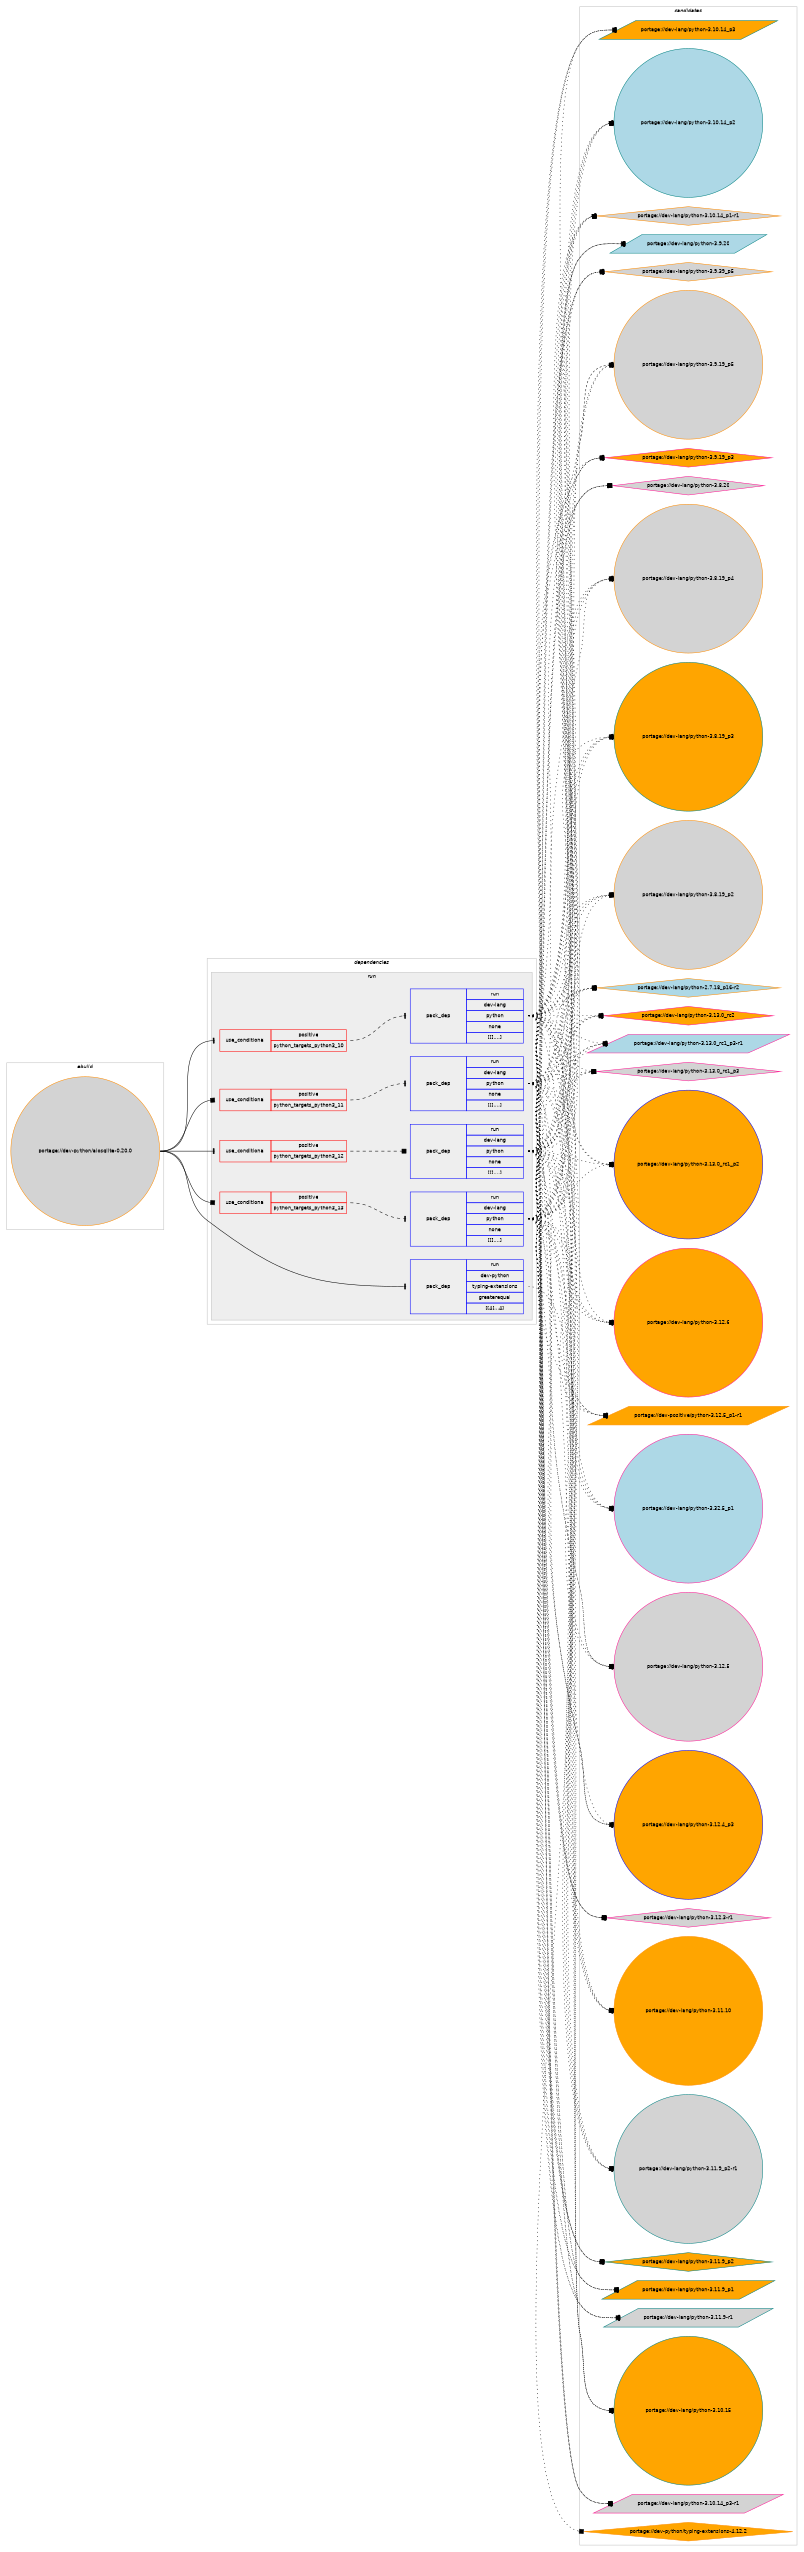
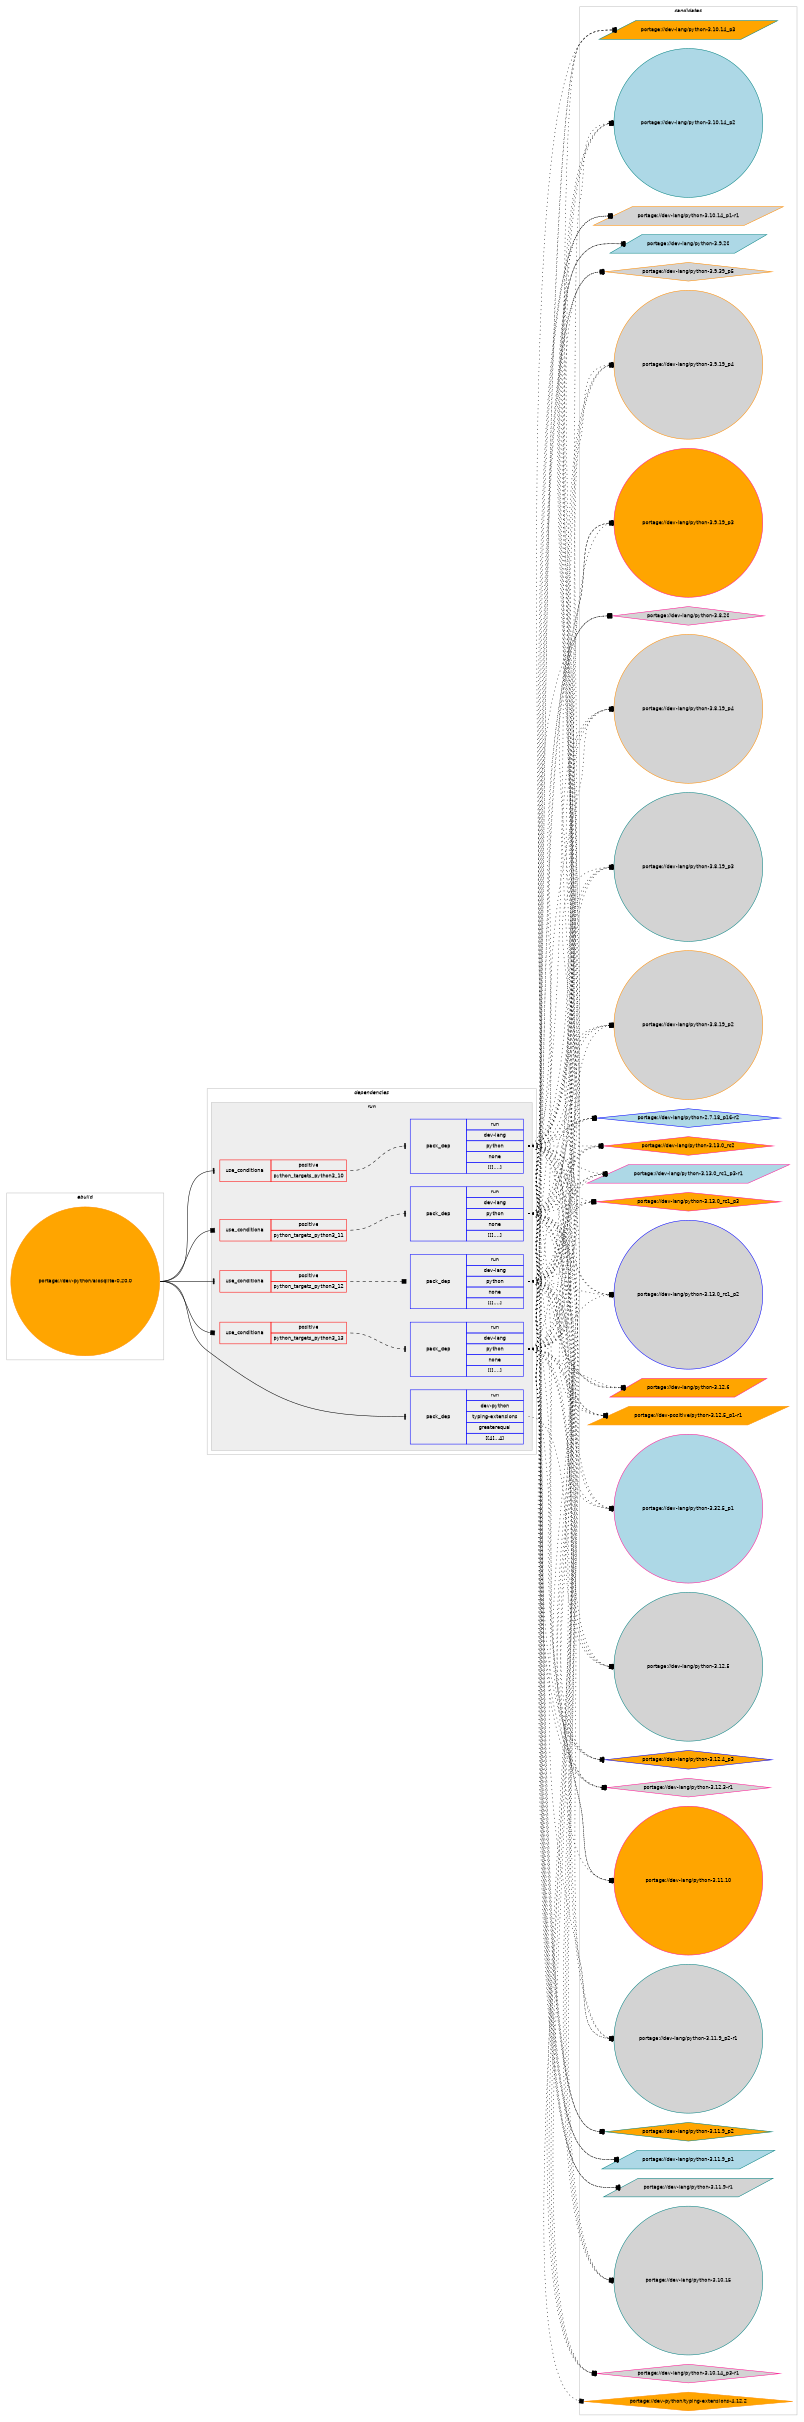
(688, 216) -> (688, 216)
(688, 365) -> (688, 365)
(688, 458) -> (688, 523)
(688, 737) -> (688, 867)
(688, 988) -> (688, 1118)
(688, 1072) -> (688, 1202)
(85, 1151) -> (85, 1281)
(688, 1165) -> (688, 1295)
(688, 1323) -> (688, 1388)
(688, 1667) -> (688, 1667)
(688, 1825) -> (688, 1760)
(688, 2011) -> (688, 1881)
(688, 2290) -> (688, 2160)
(688, 2411) -> (688, 2281)
(688, 2504) -> (688, 2374)
